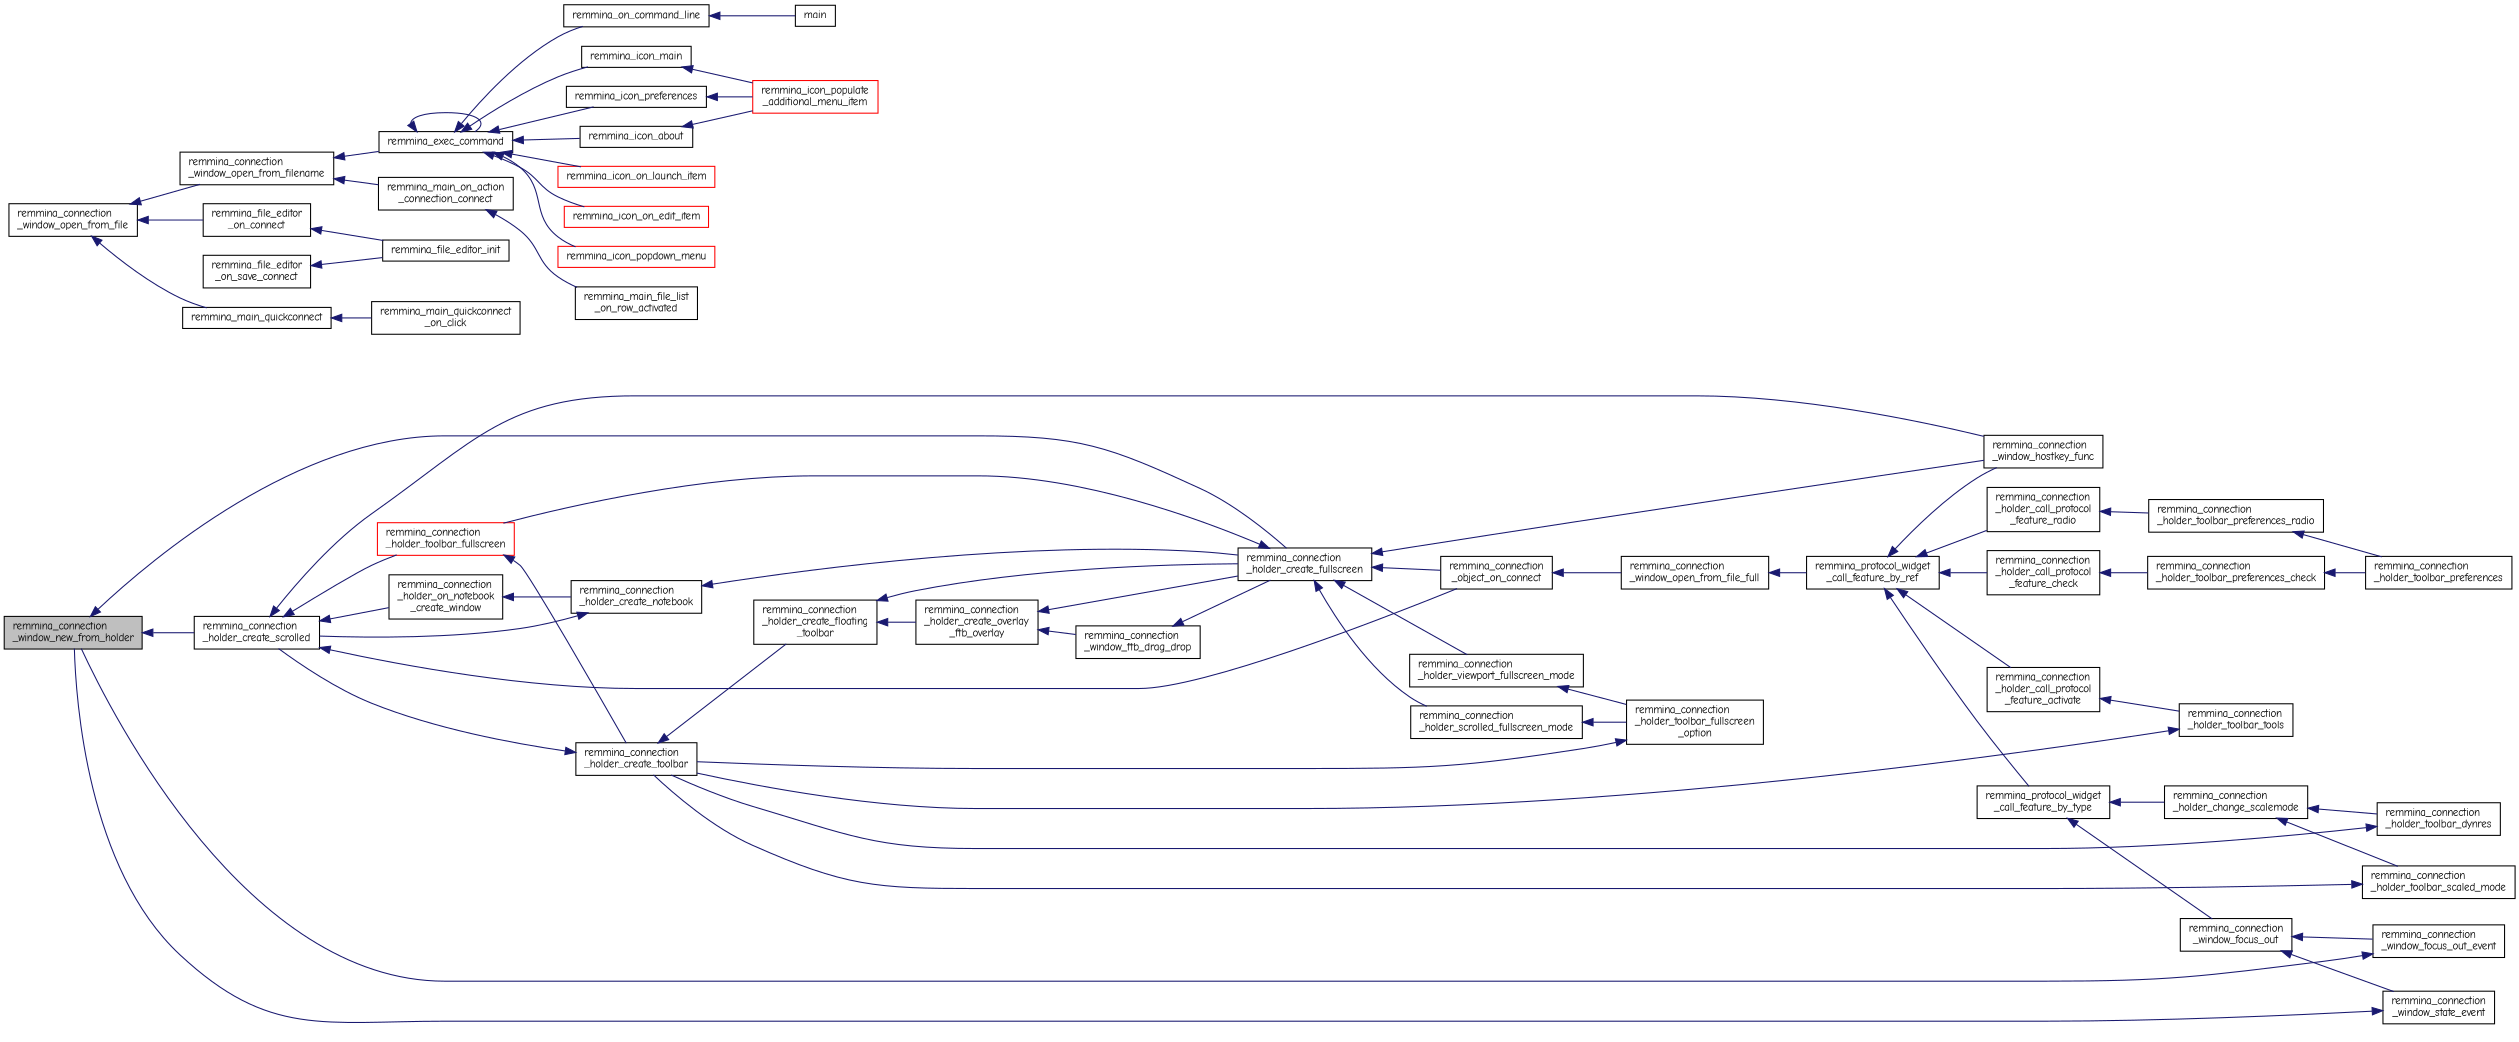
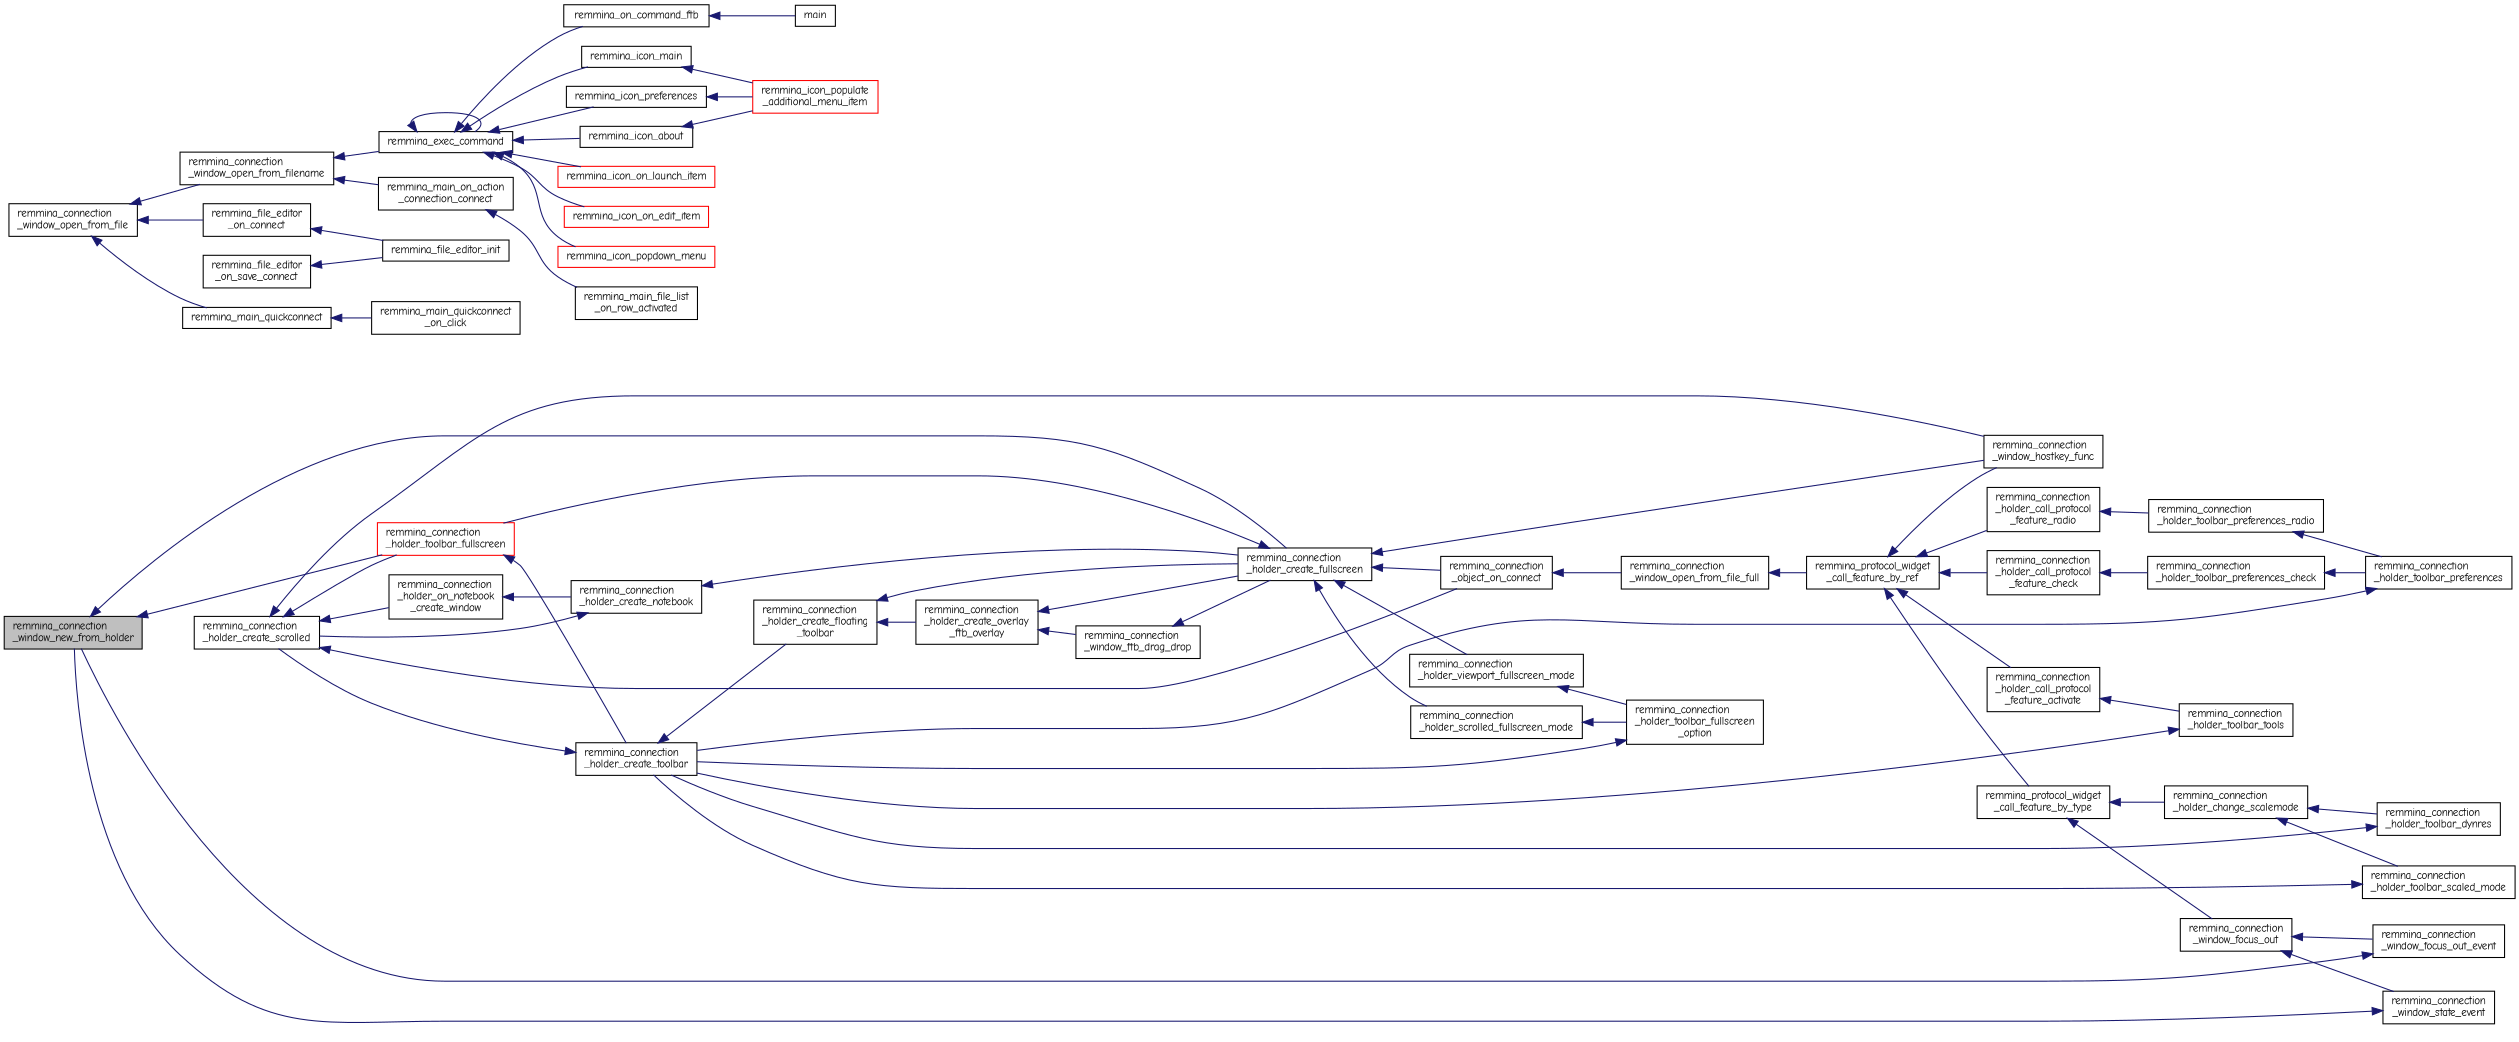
(636, 16) -> (636, 16)
none -> (1522, 621)
(174, 633) -> (265, 585)
